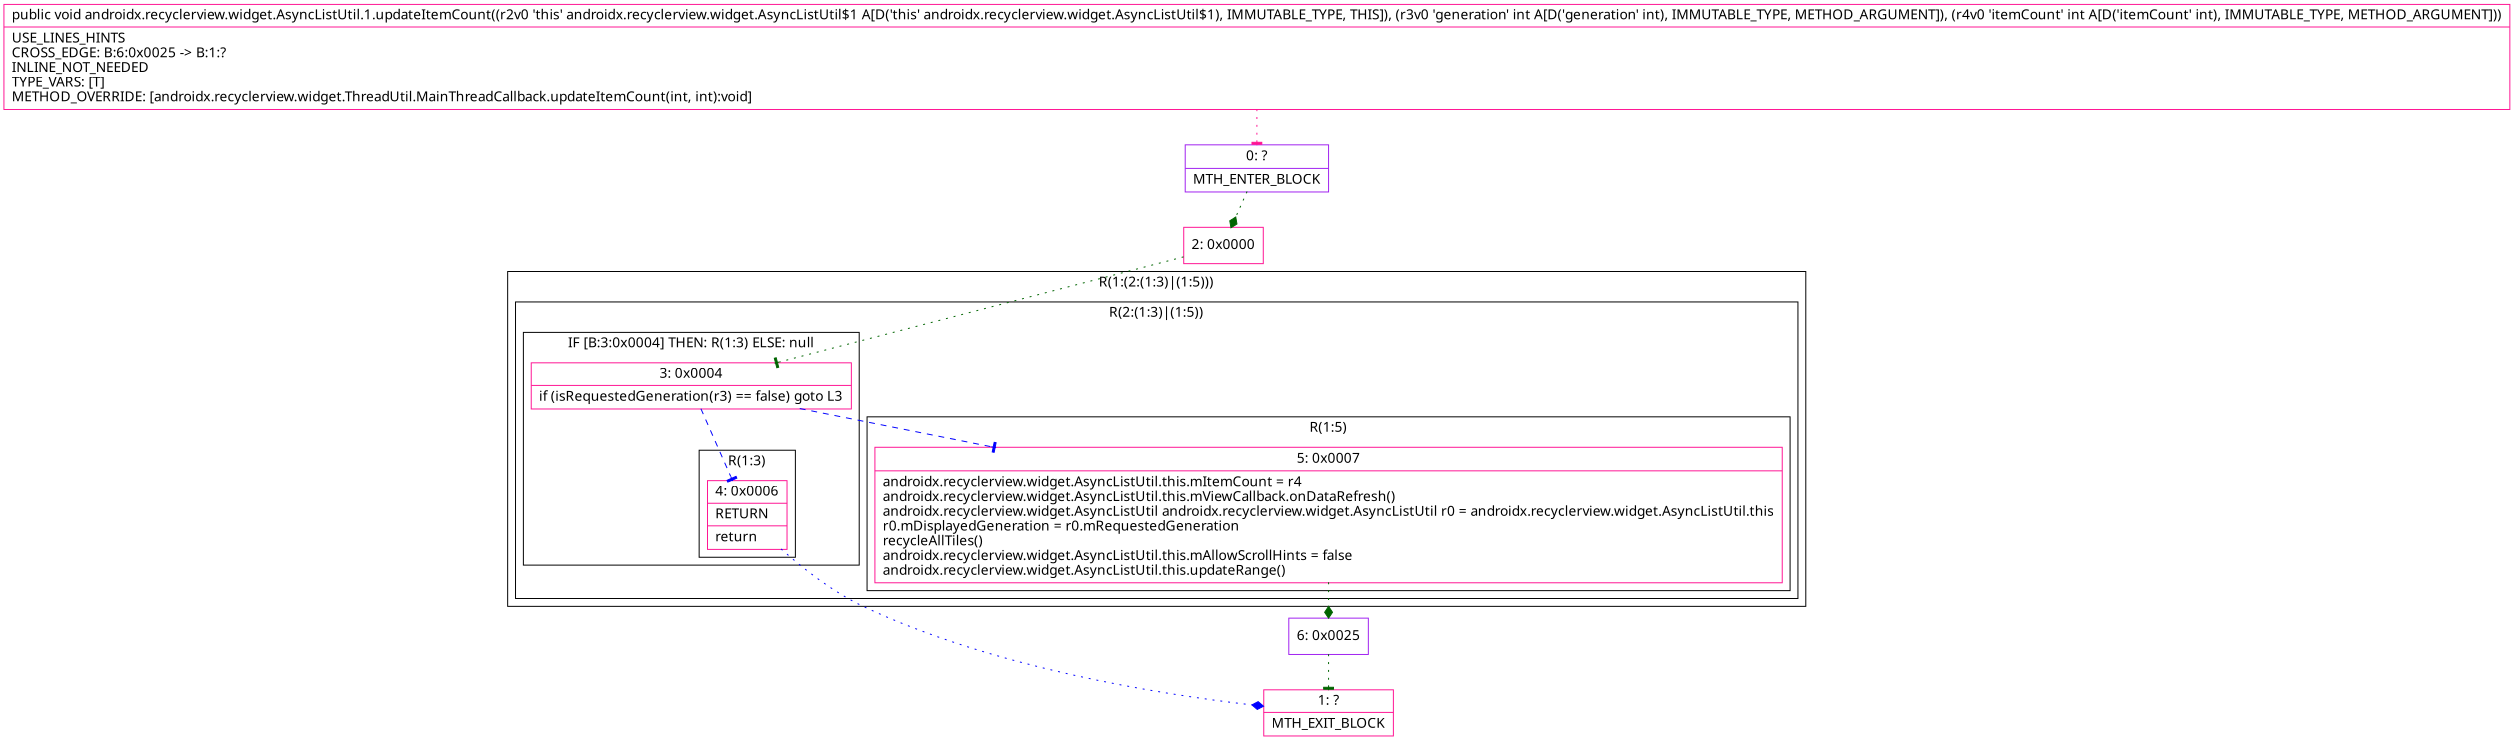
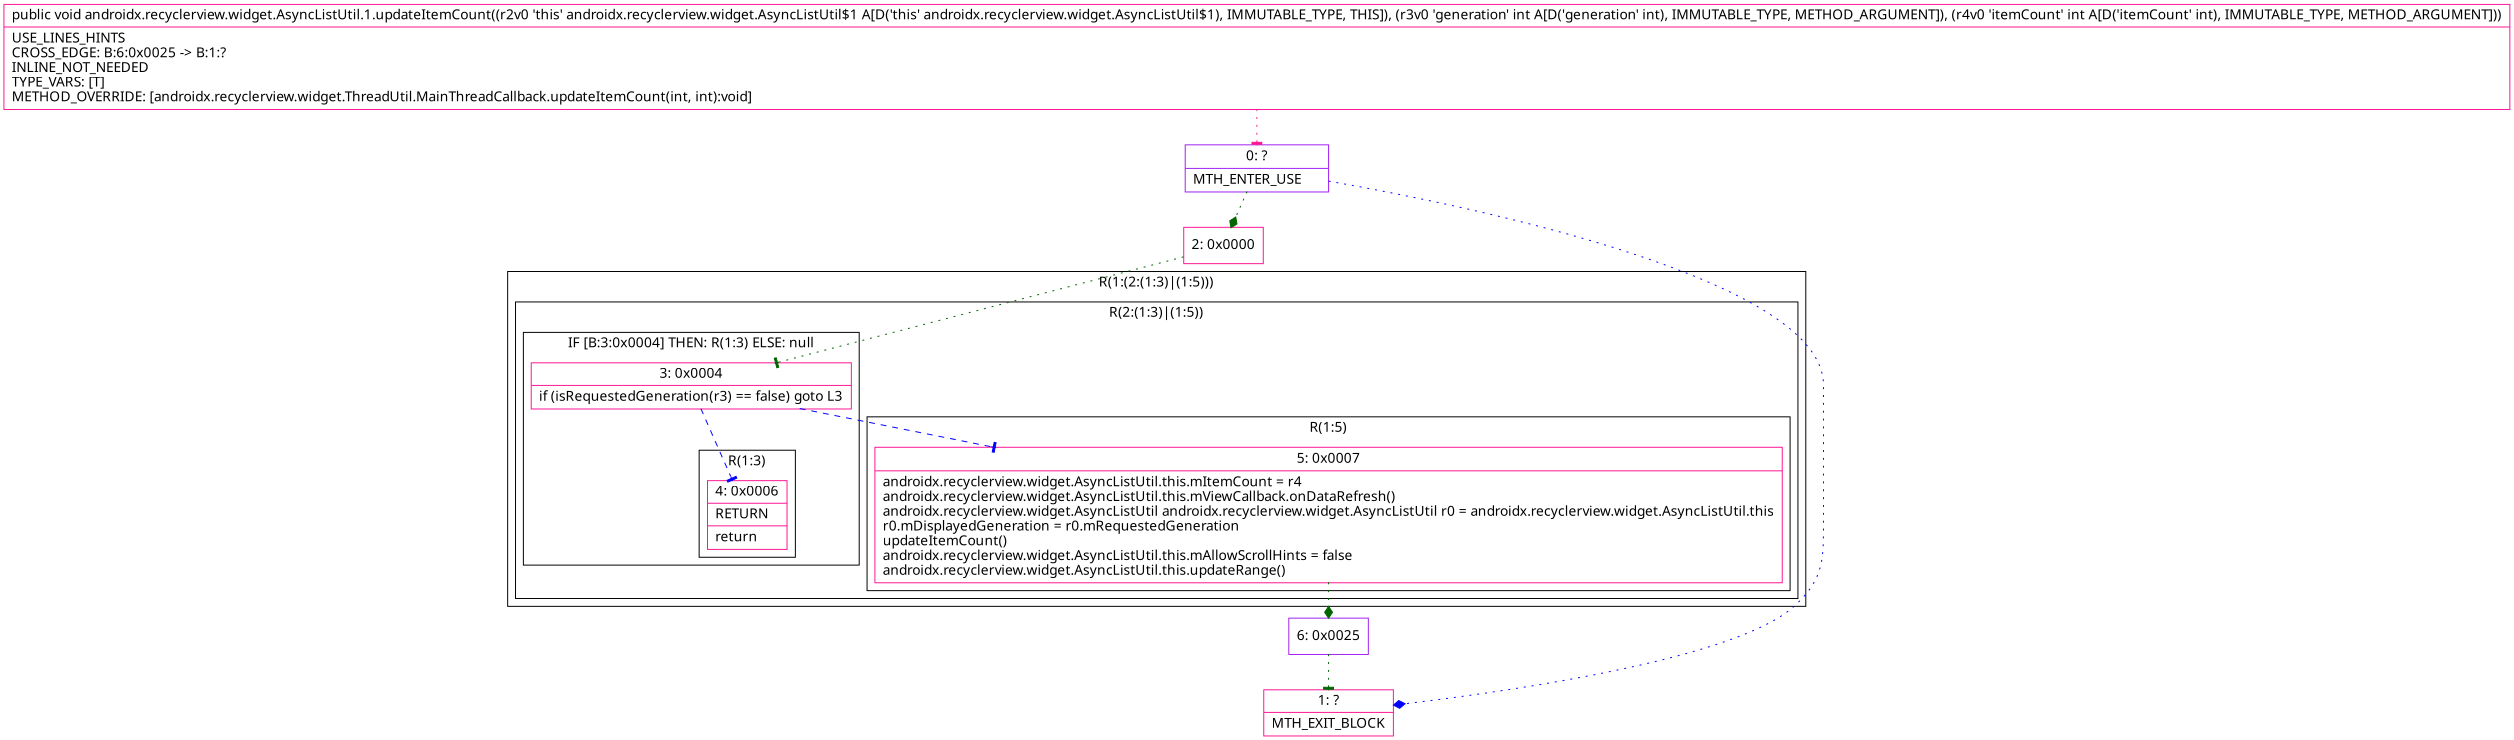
(1257, 180) -> (1248, 180)
(933, 541) -> (945, 541)
(1005, 658) -> (1823, 425)
